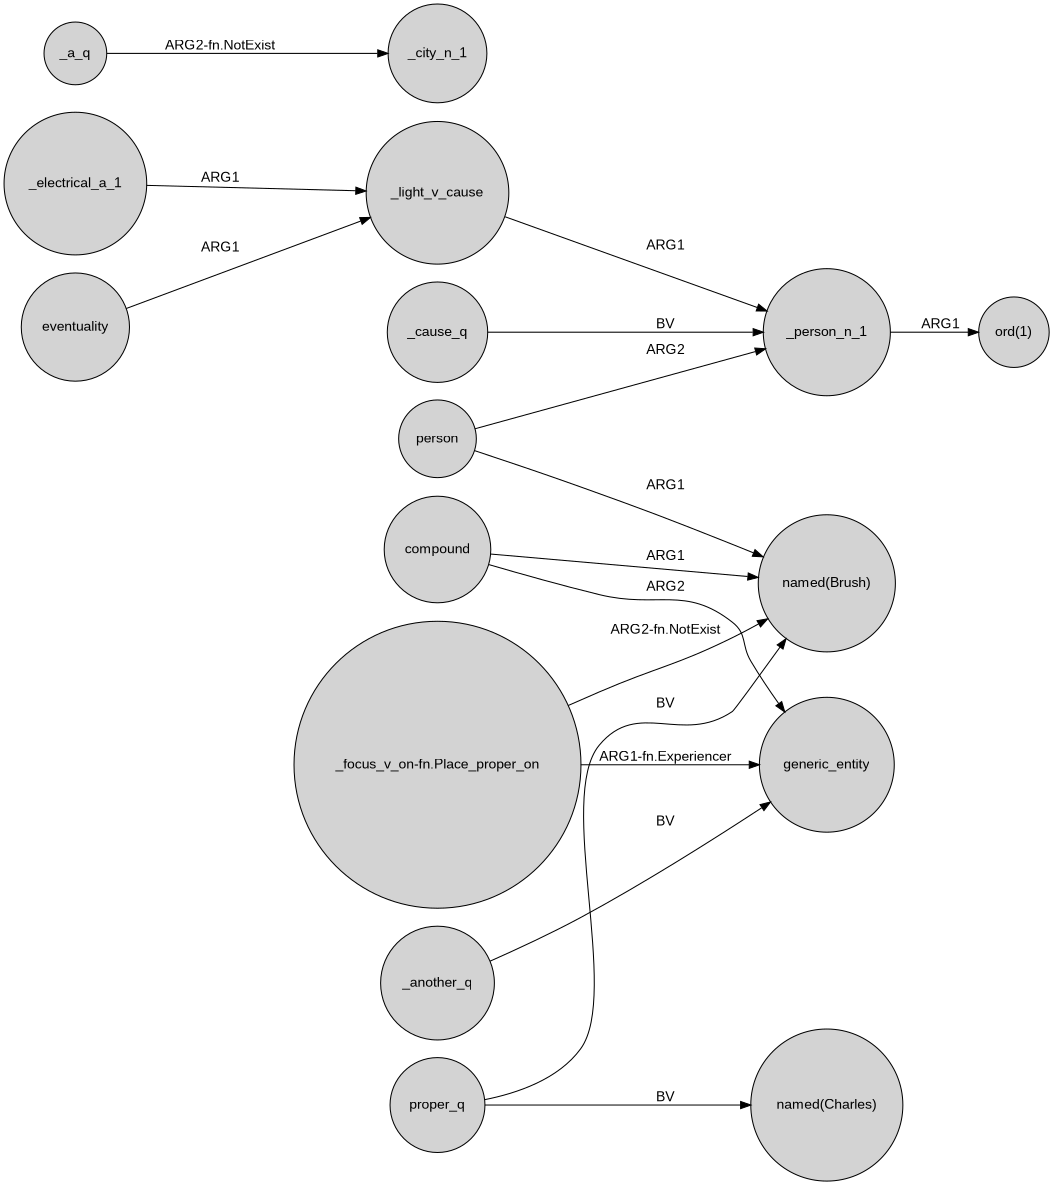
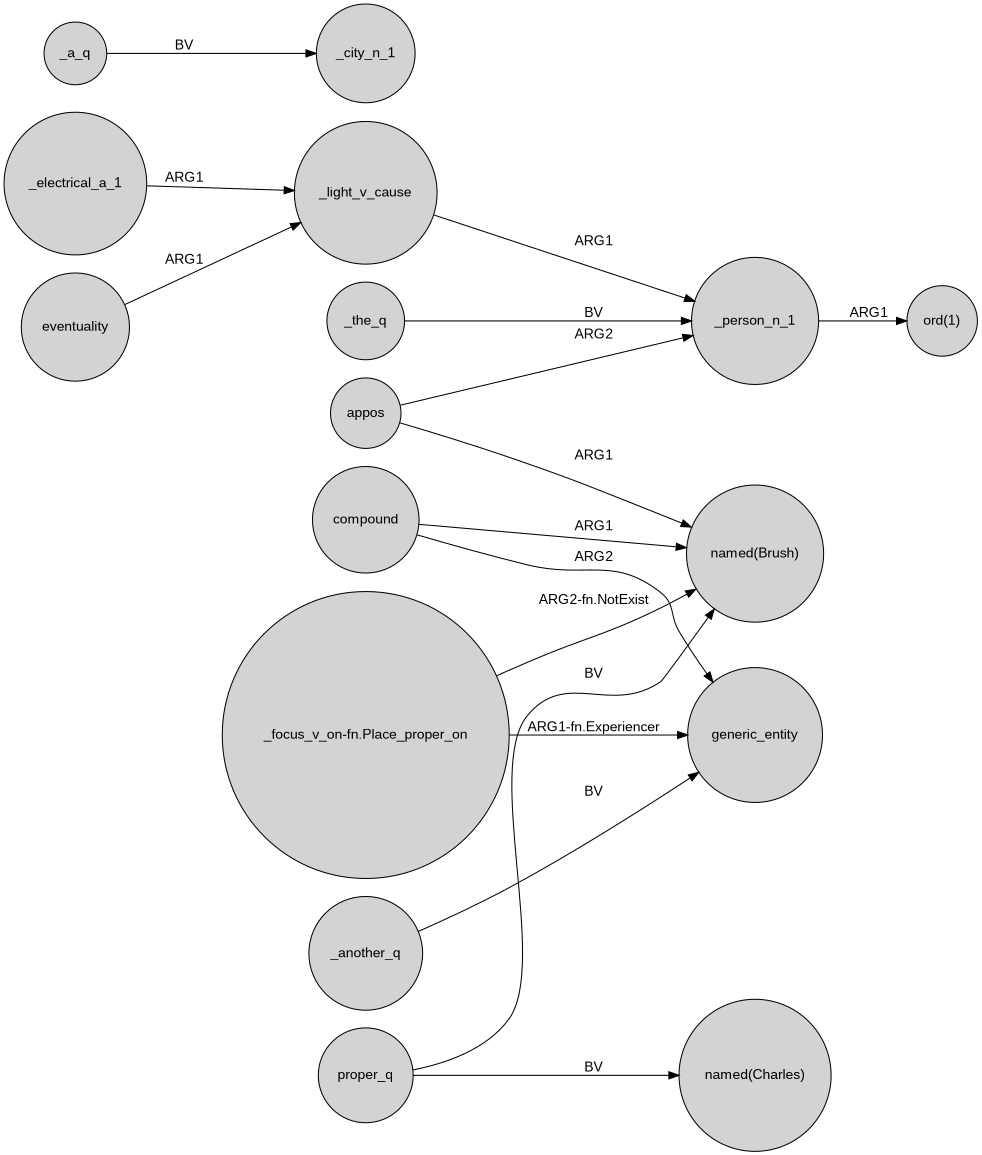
(220, 46) -> (185, 46)
(438, 332) -> (366, 321)
(438, 439) -> (366, 413)
